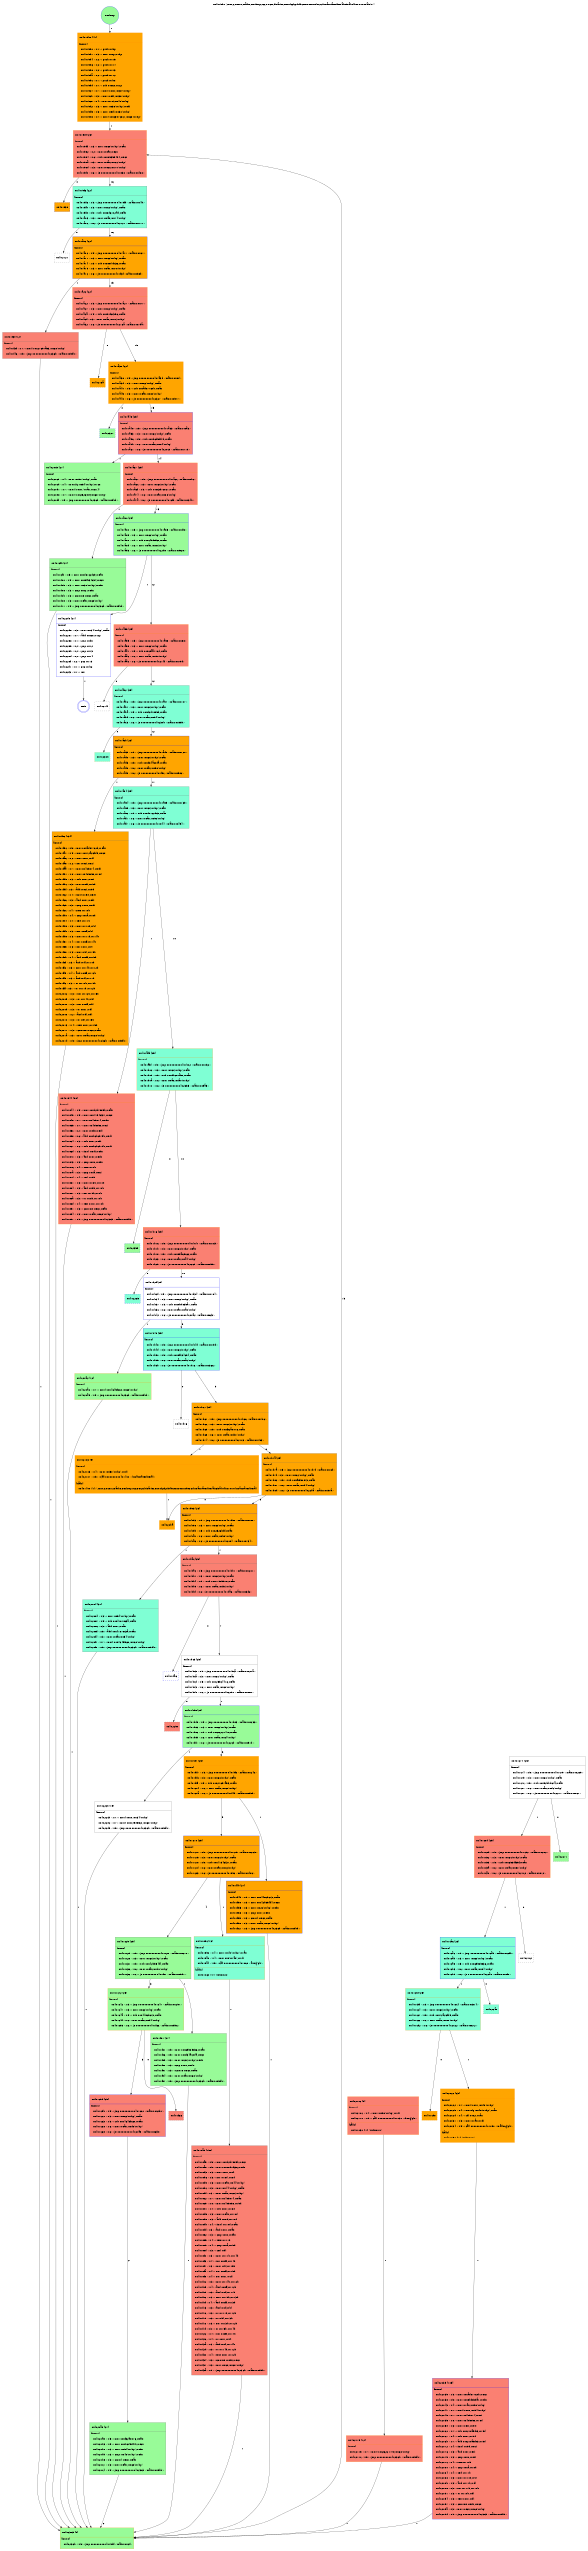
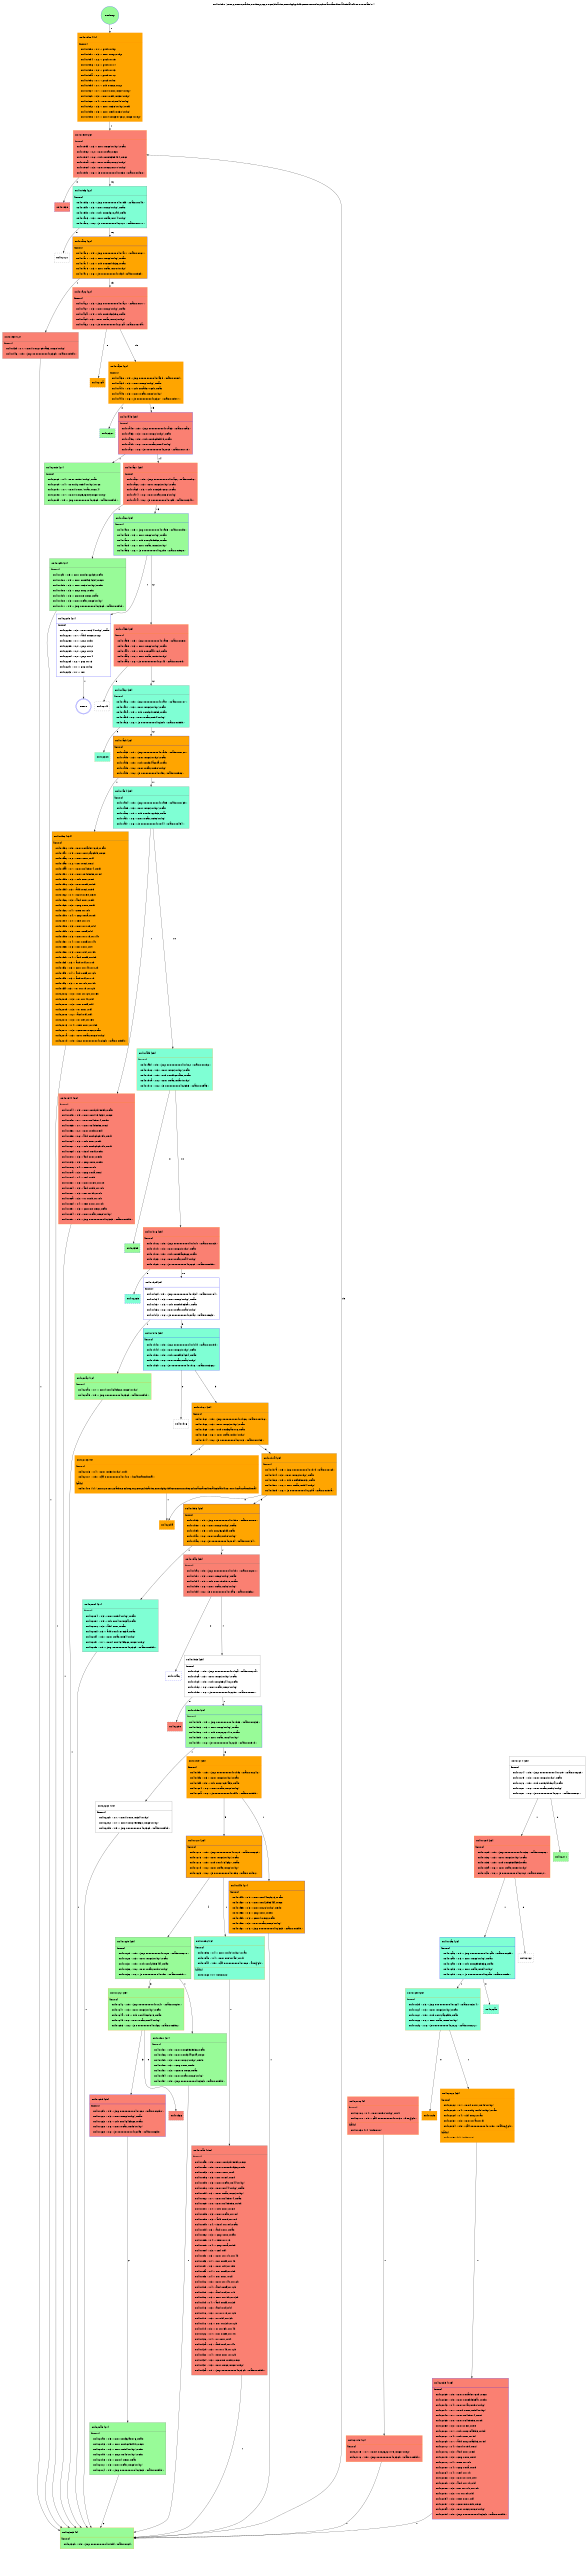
(62, 207) -> (62, 207)
(84, 706) -> (84, 706)
